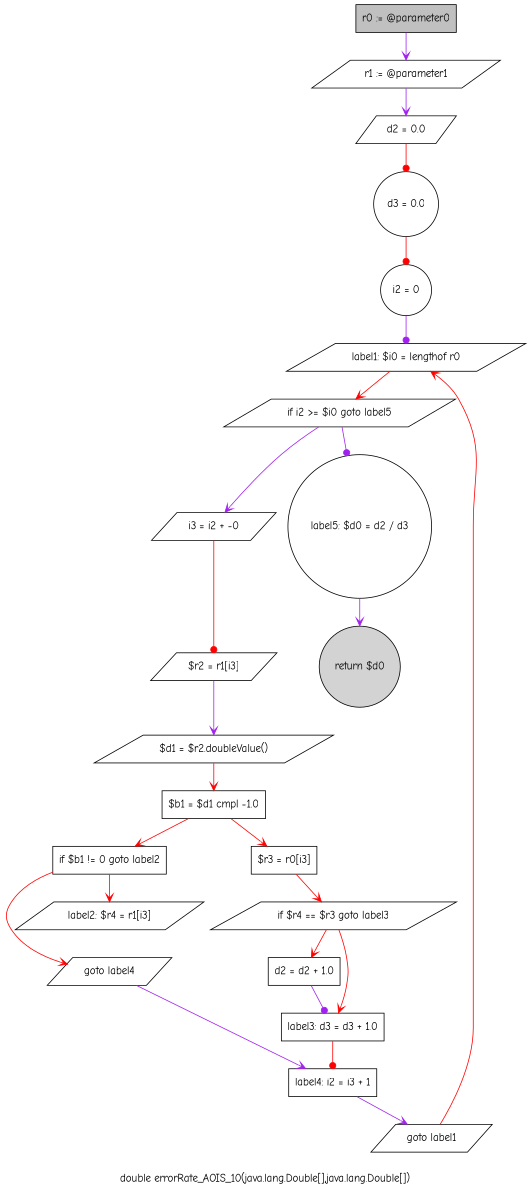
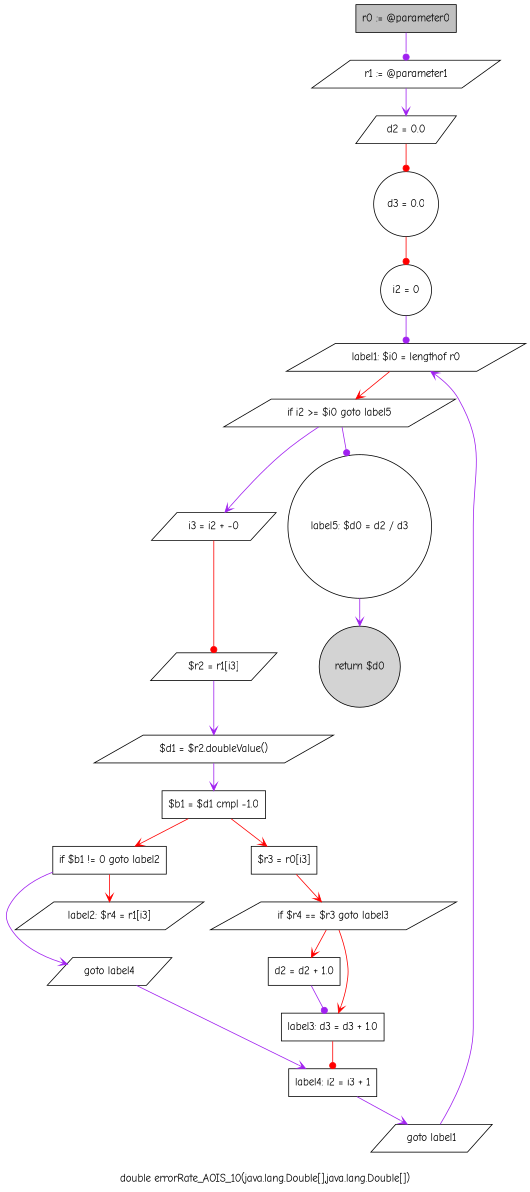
(406, 43) -> (406, 43)
(473, 747) -> (473, 747)
(214, 773) -> (214, 773)
(7, 920) -> (7, 920)
